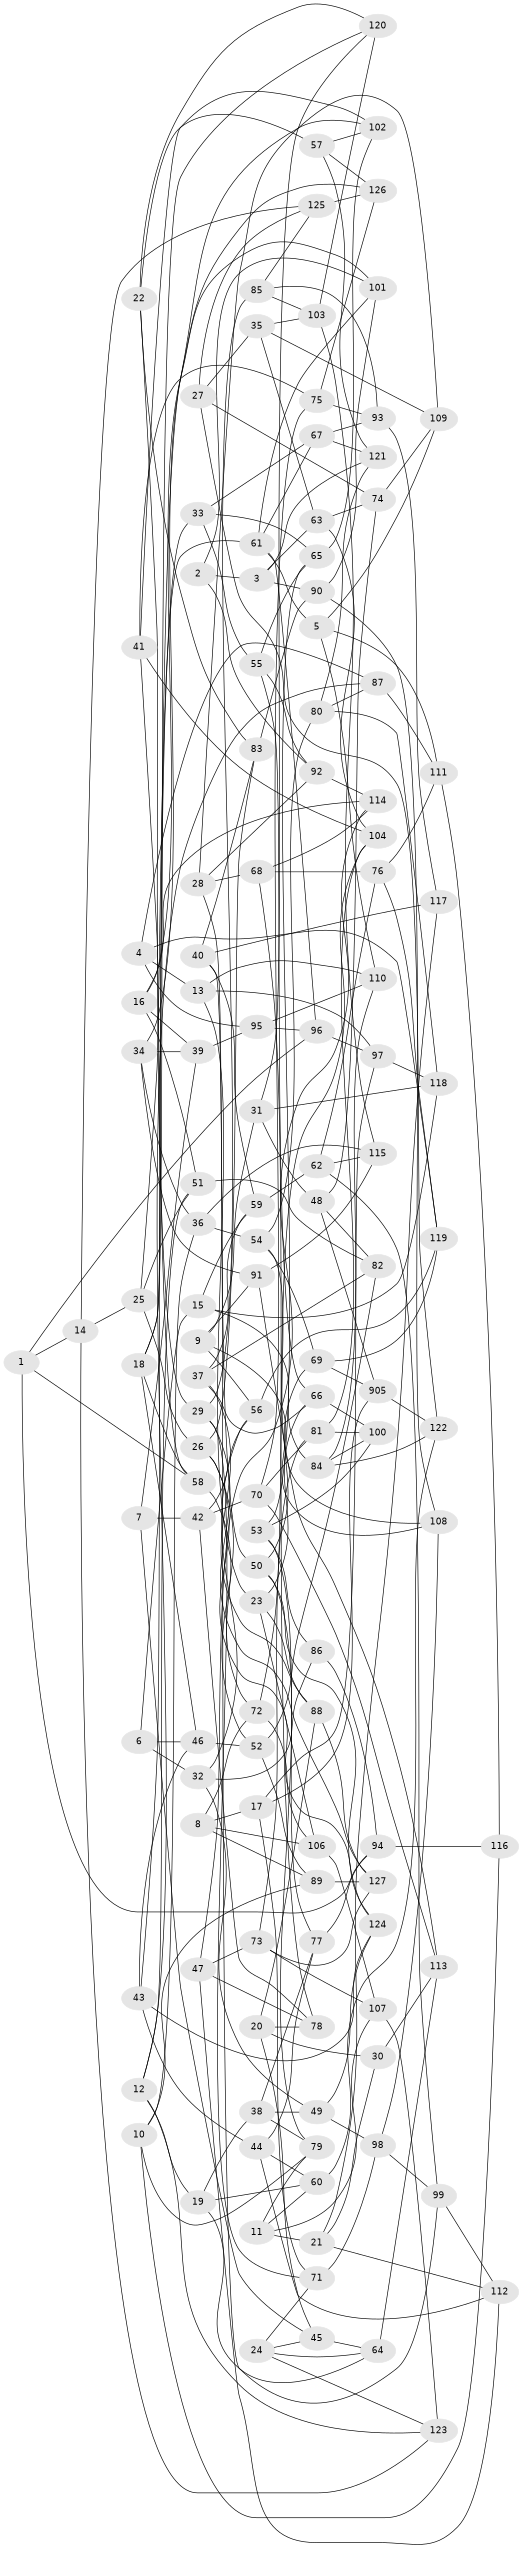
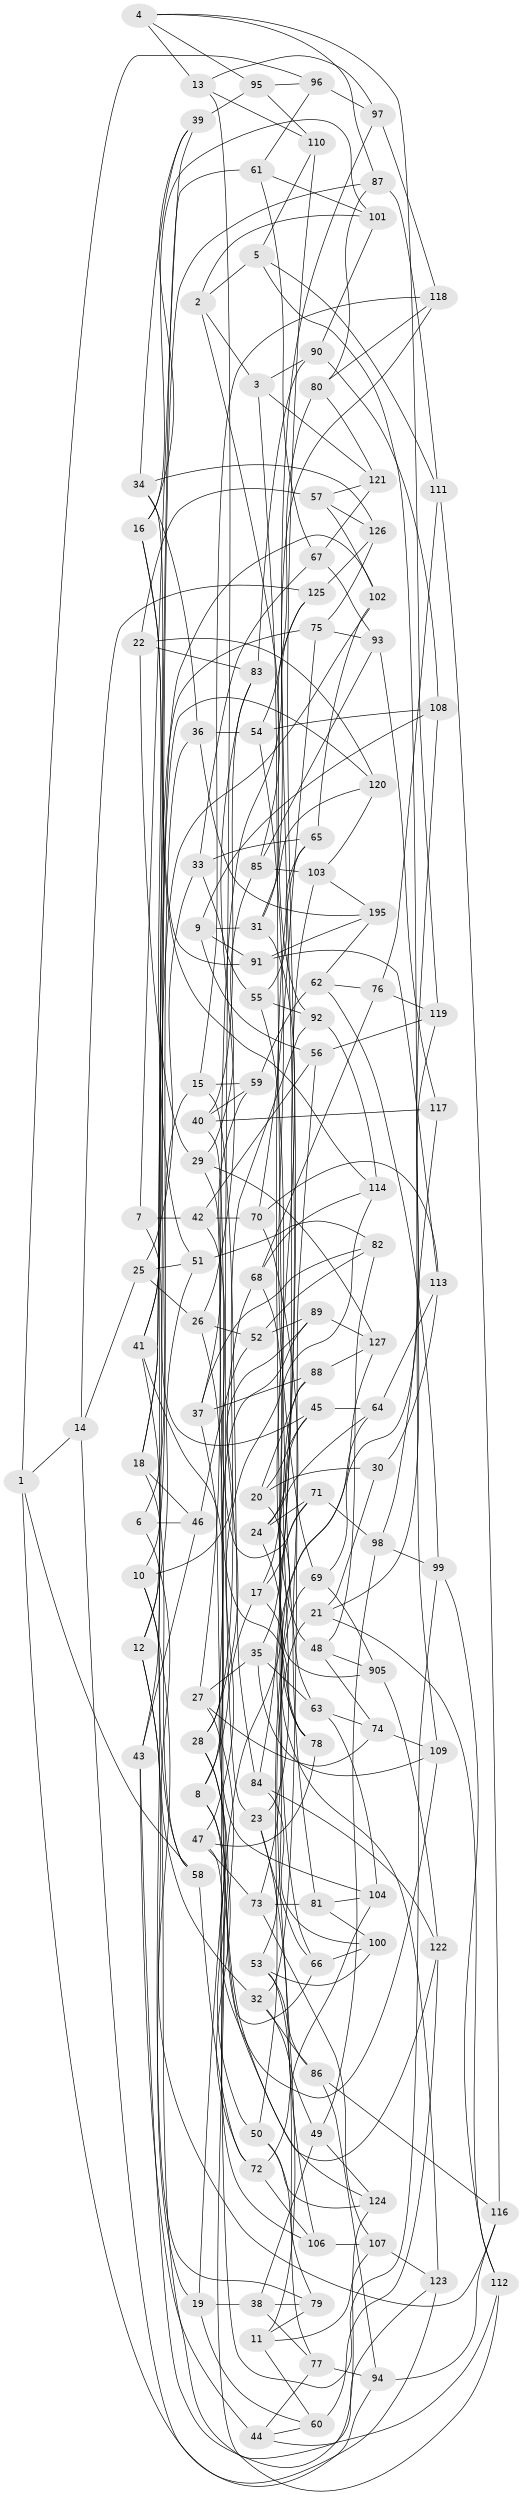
(285, 581) -> (223, 283)
(378, 1154) -> (378, 913)
none -> (408, 2144)
